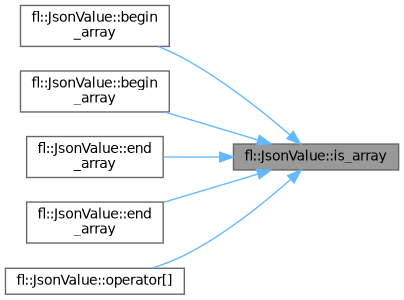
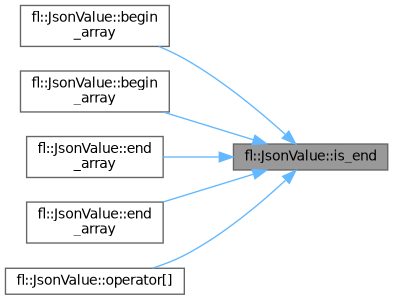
(316, 157) -> (311, 157)
